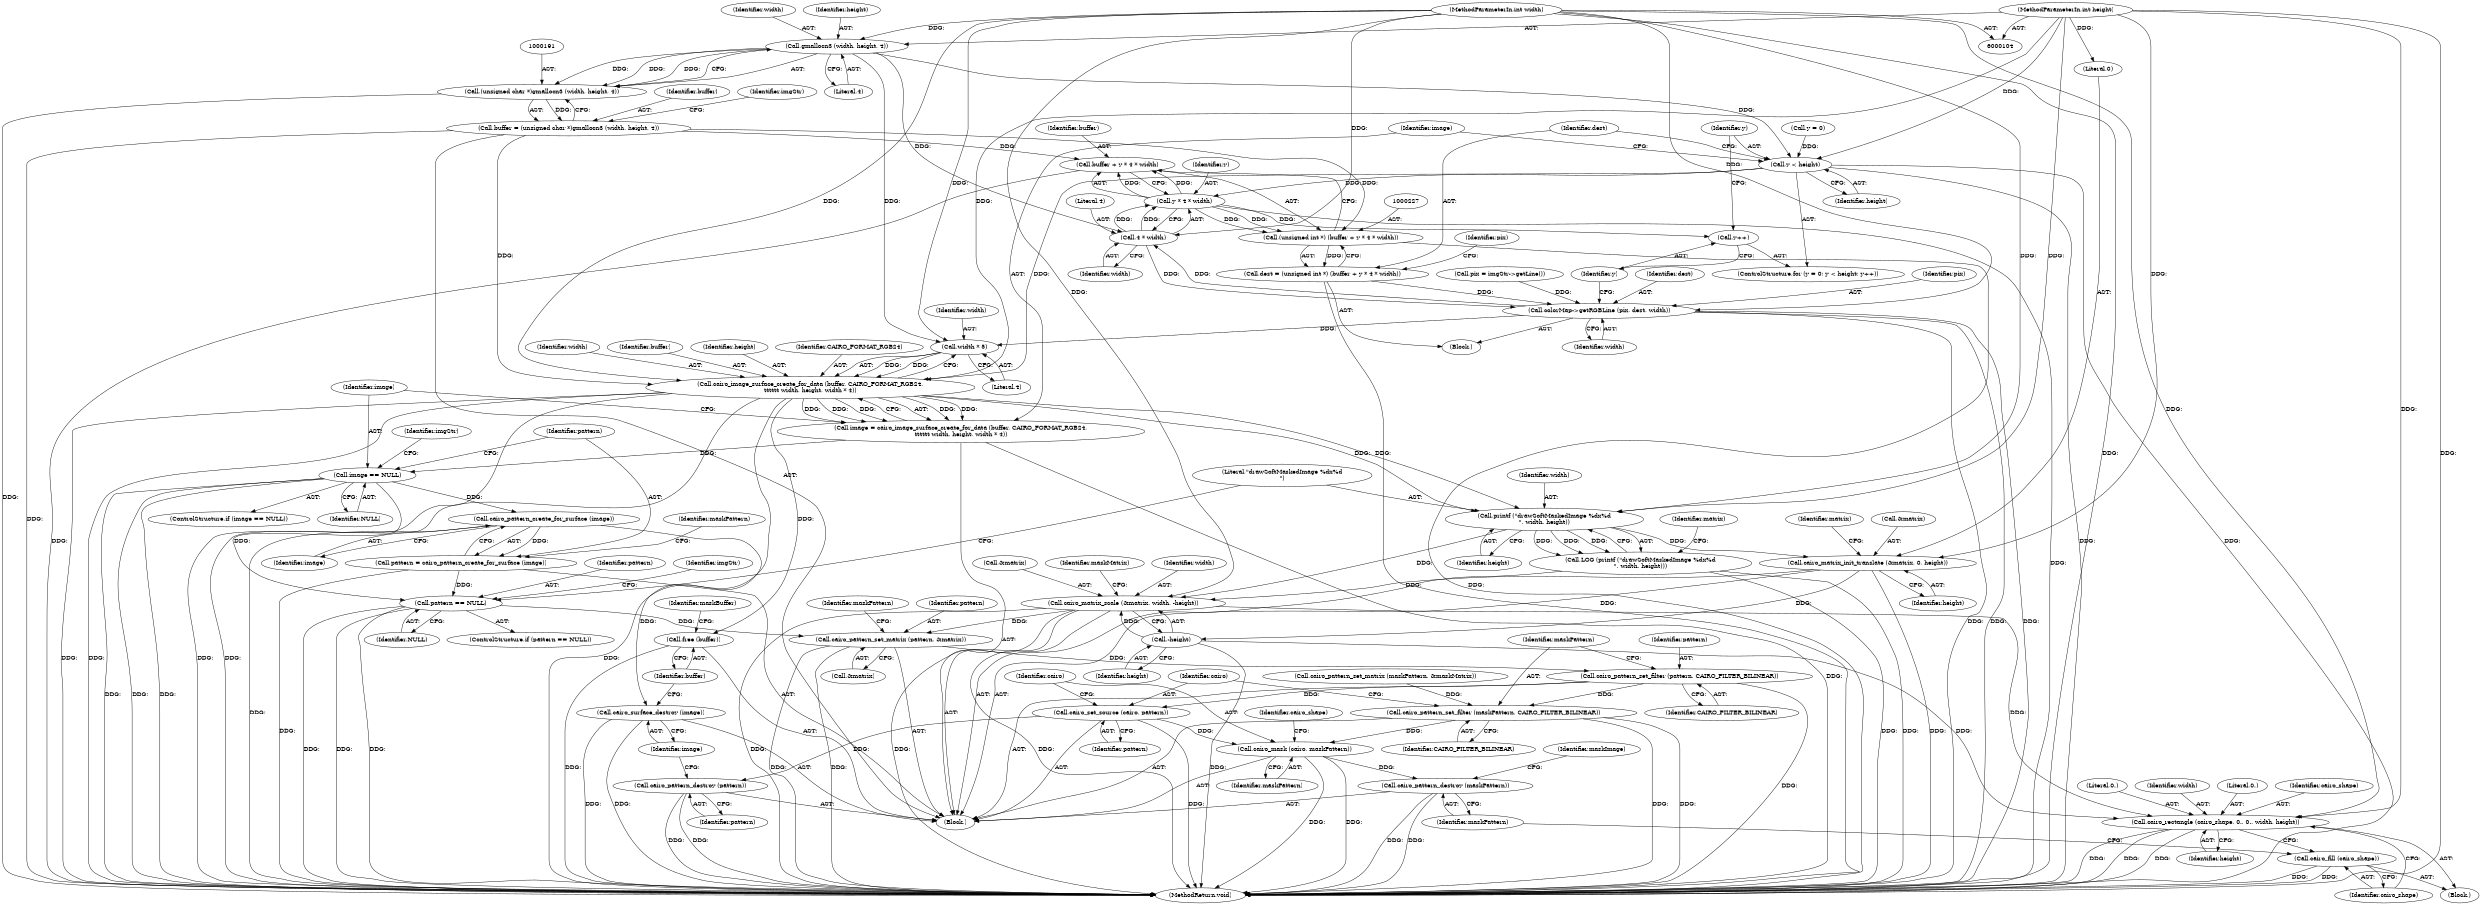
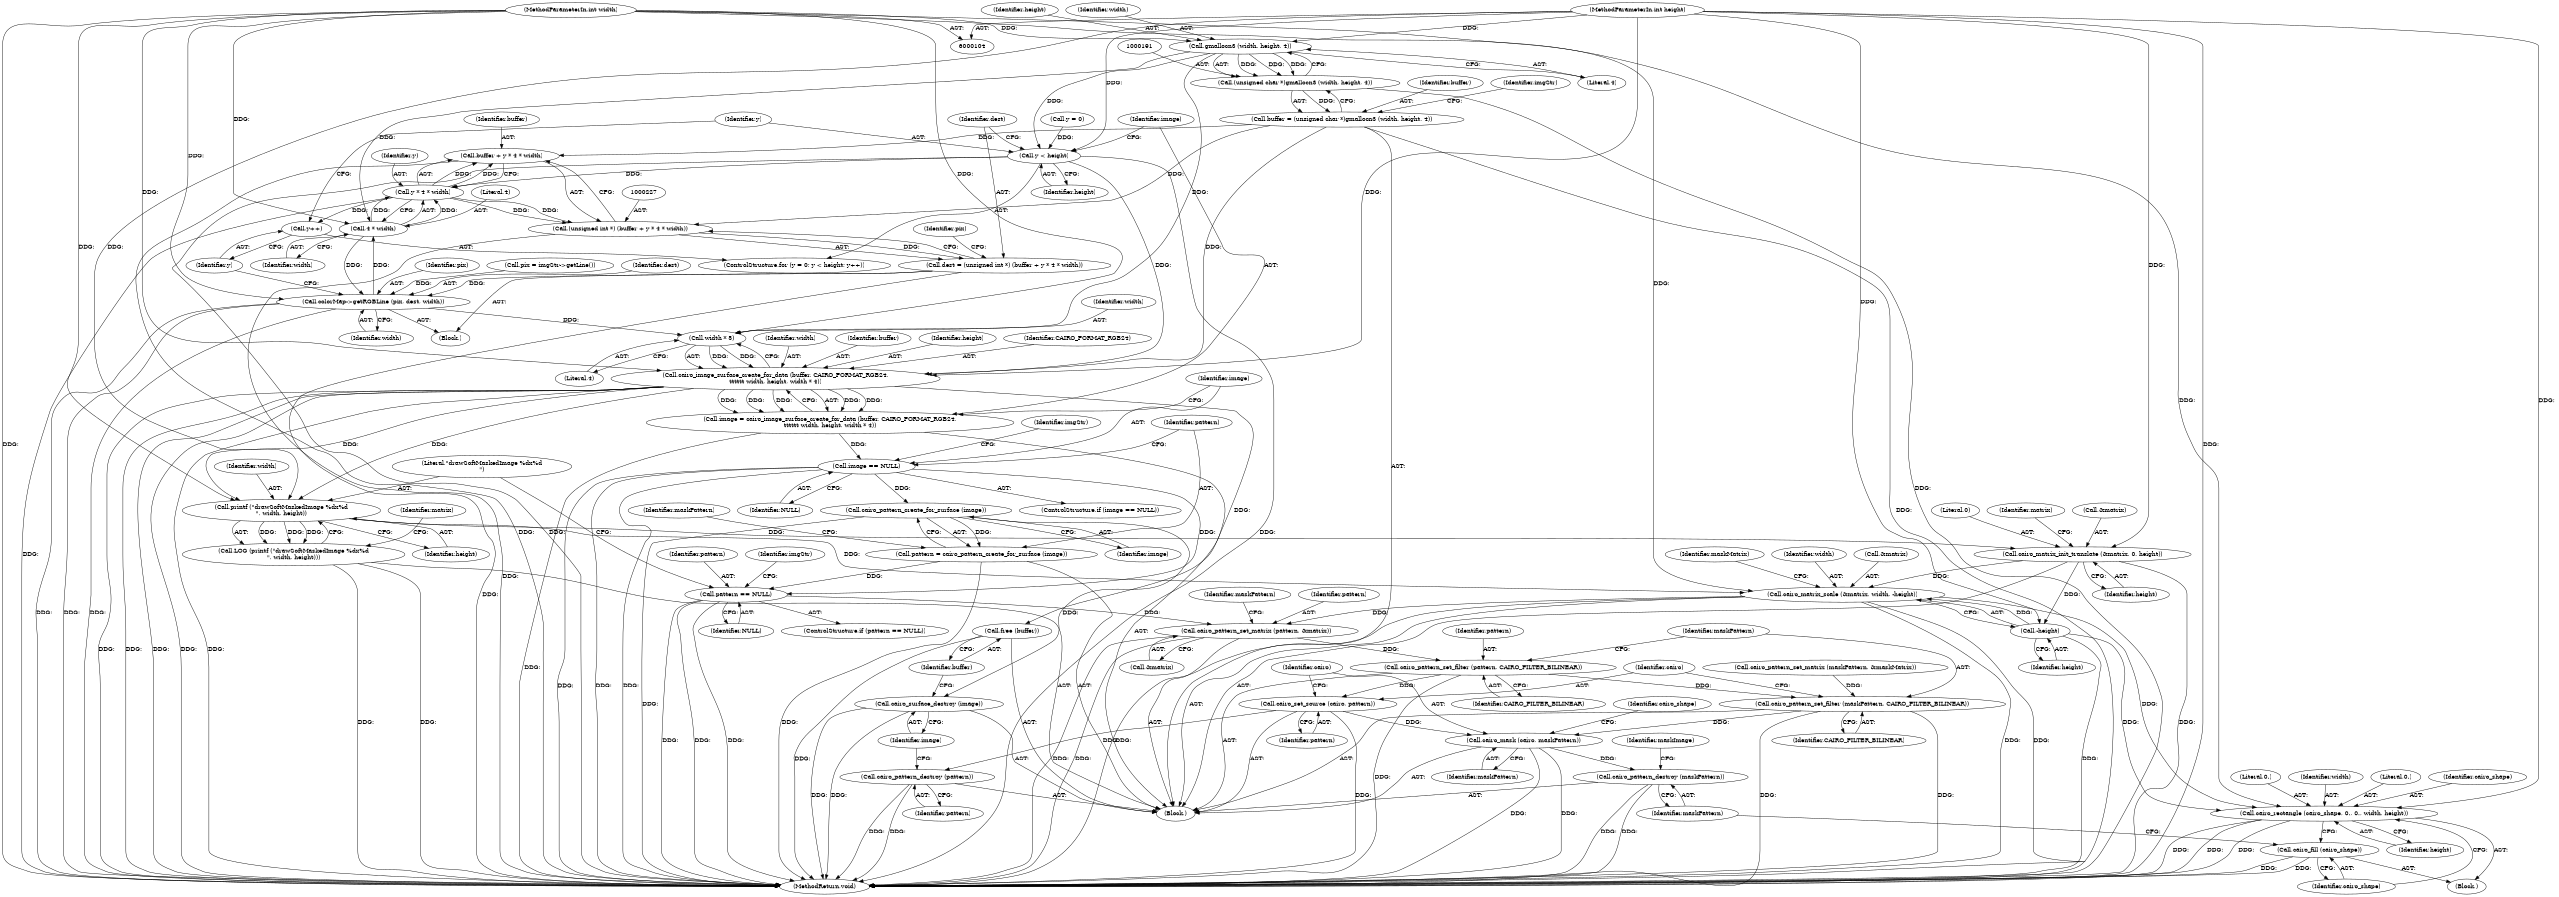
(1533, 28) -> (1472, 28)
(2081, 38) -> (1860, 300)
(703, 603) -> none
